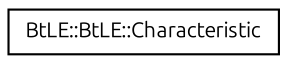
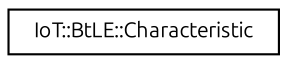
(144, 32) -> (144, 32)
